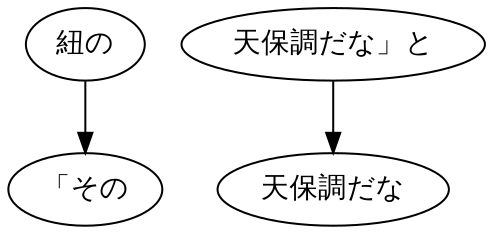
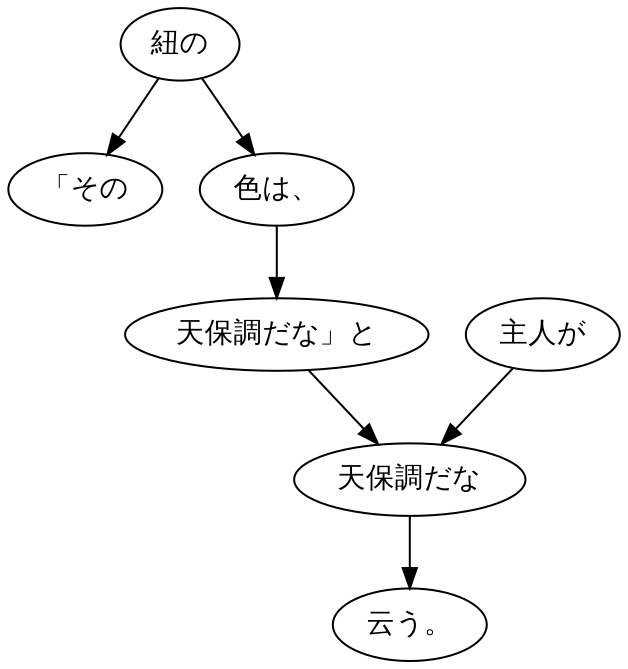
none -> (277, 189)
none -> (543, 335)
none -> (410, 625)
